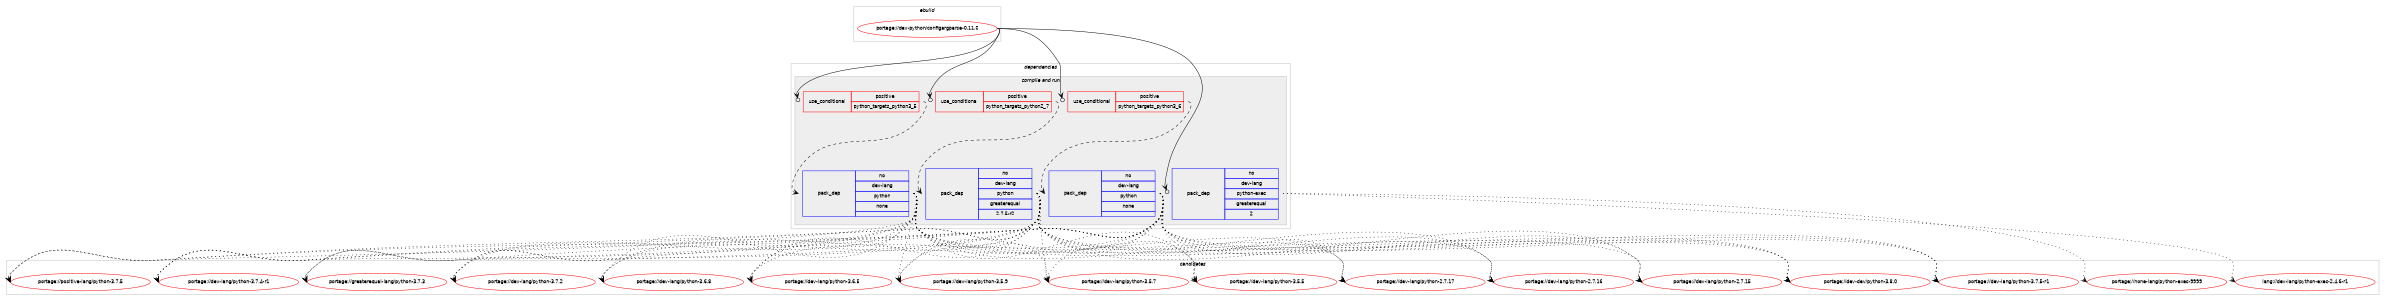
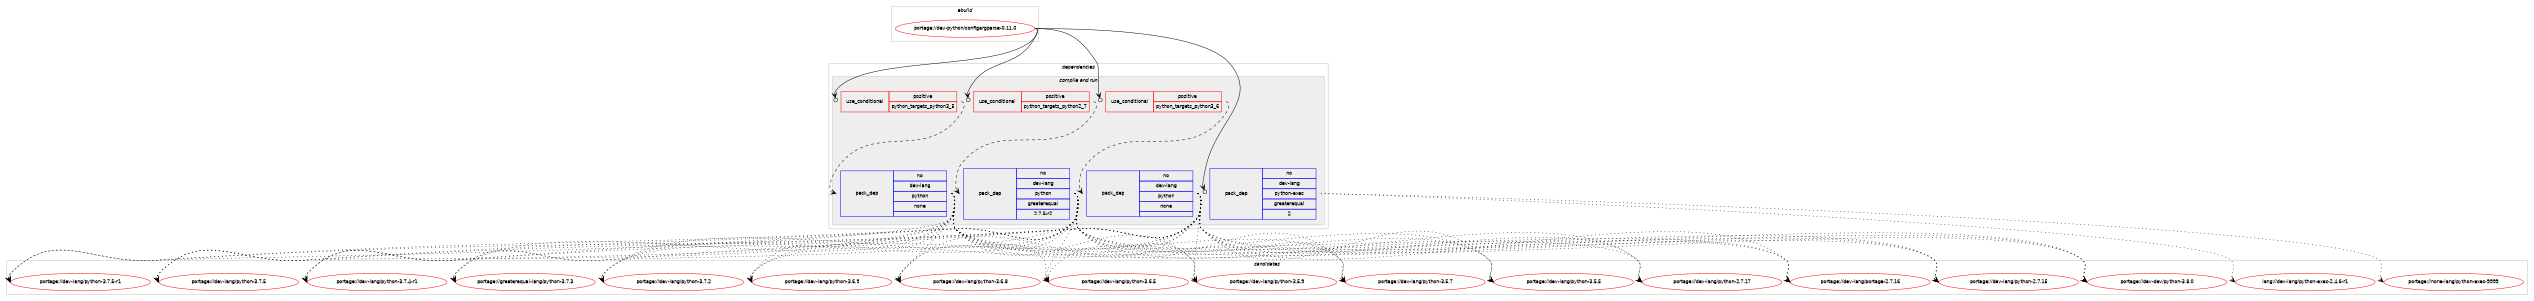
(80, 282) -> (229, 282)
none -> (822, 282)
(1564, 282) -> (1860, 282)
